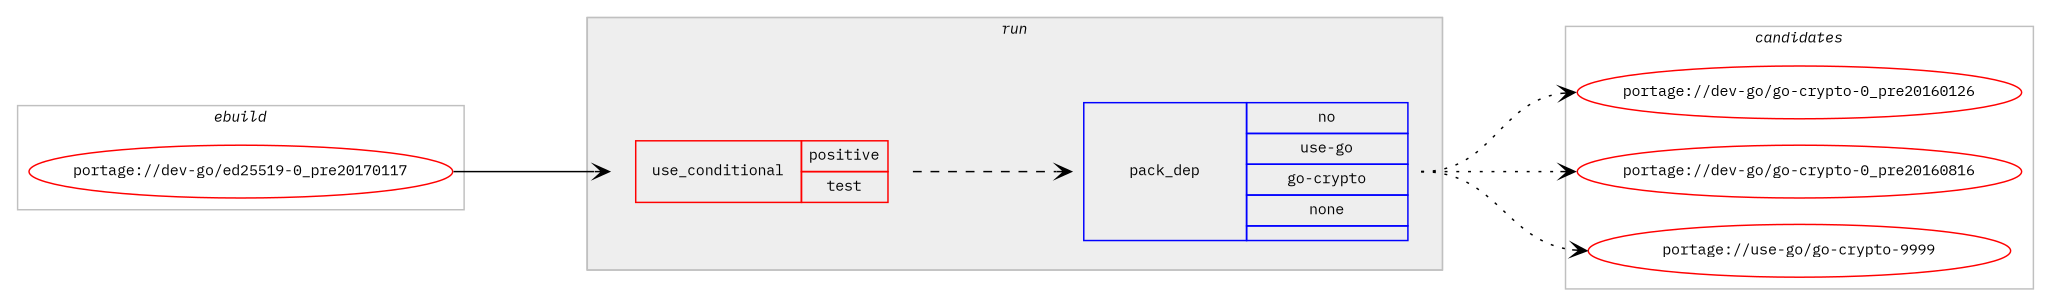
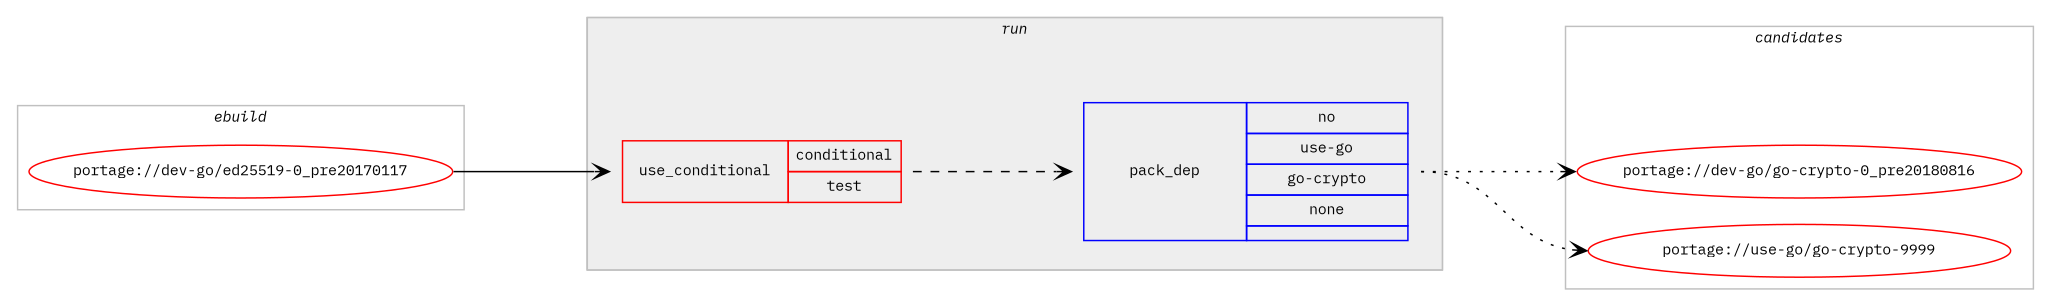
(1799, 92) -> none
(845, 155) -> (845, 155)
(1799, 172) -> (1799, 172)
